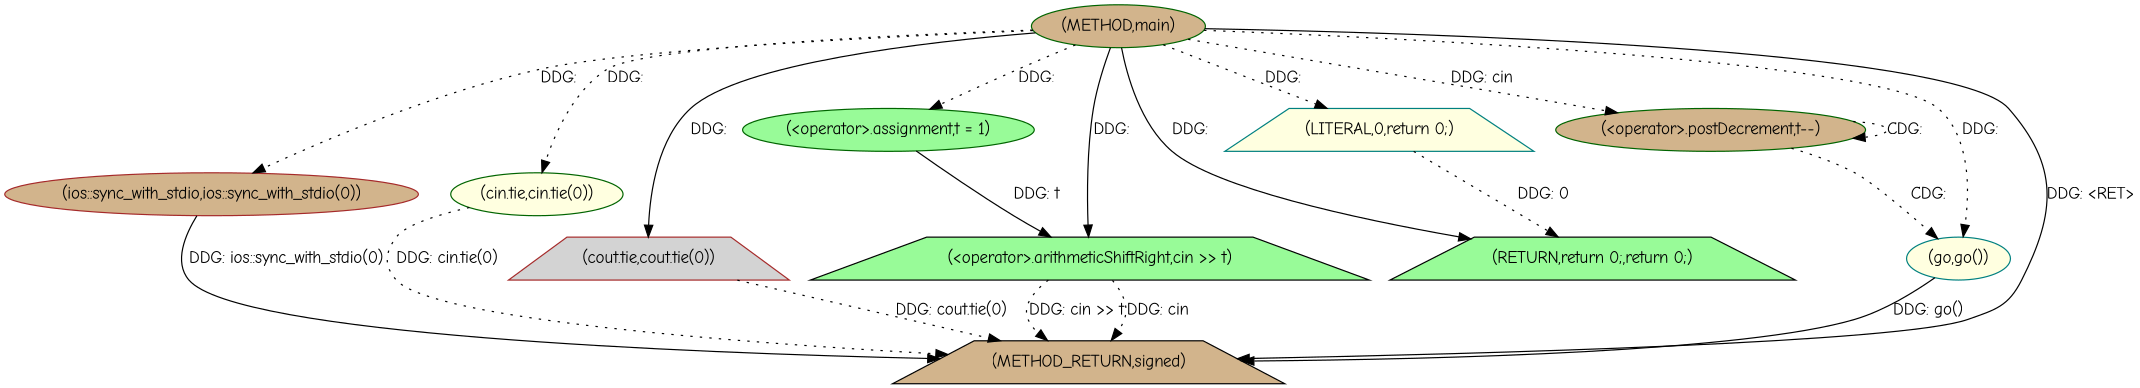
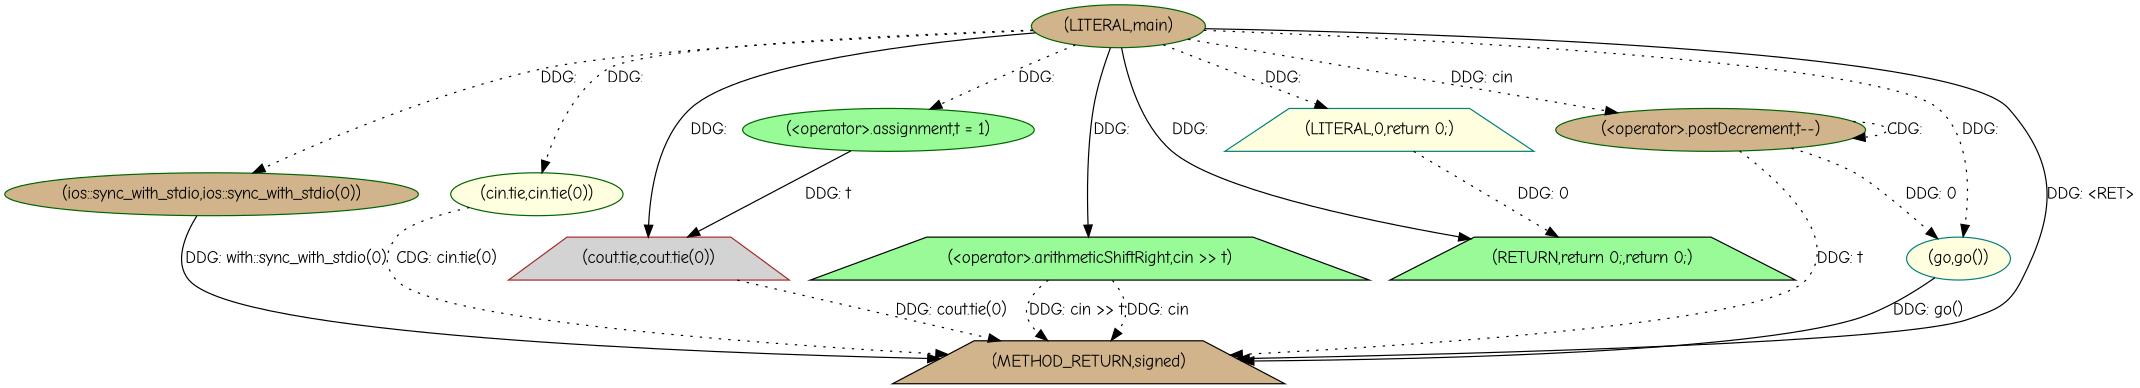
(1118, 26) -> (1118, 26)
(977, 193) -> (775, 191)
(212, 194) -> (212, 194)
(1931, 194) -> (1931, 194)
(286, 259) -> (286, 259)
(447, 259) -> (447, 259)
none -> (1608, 326)
